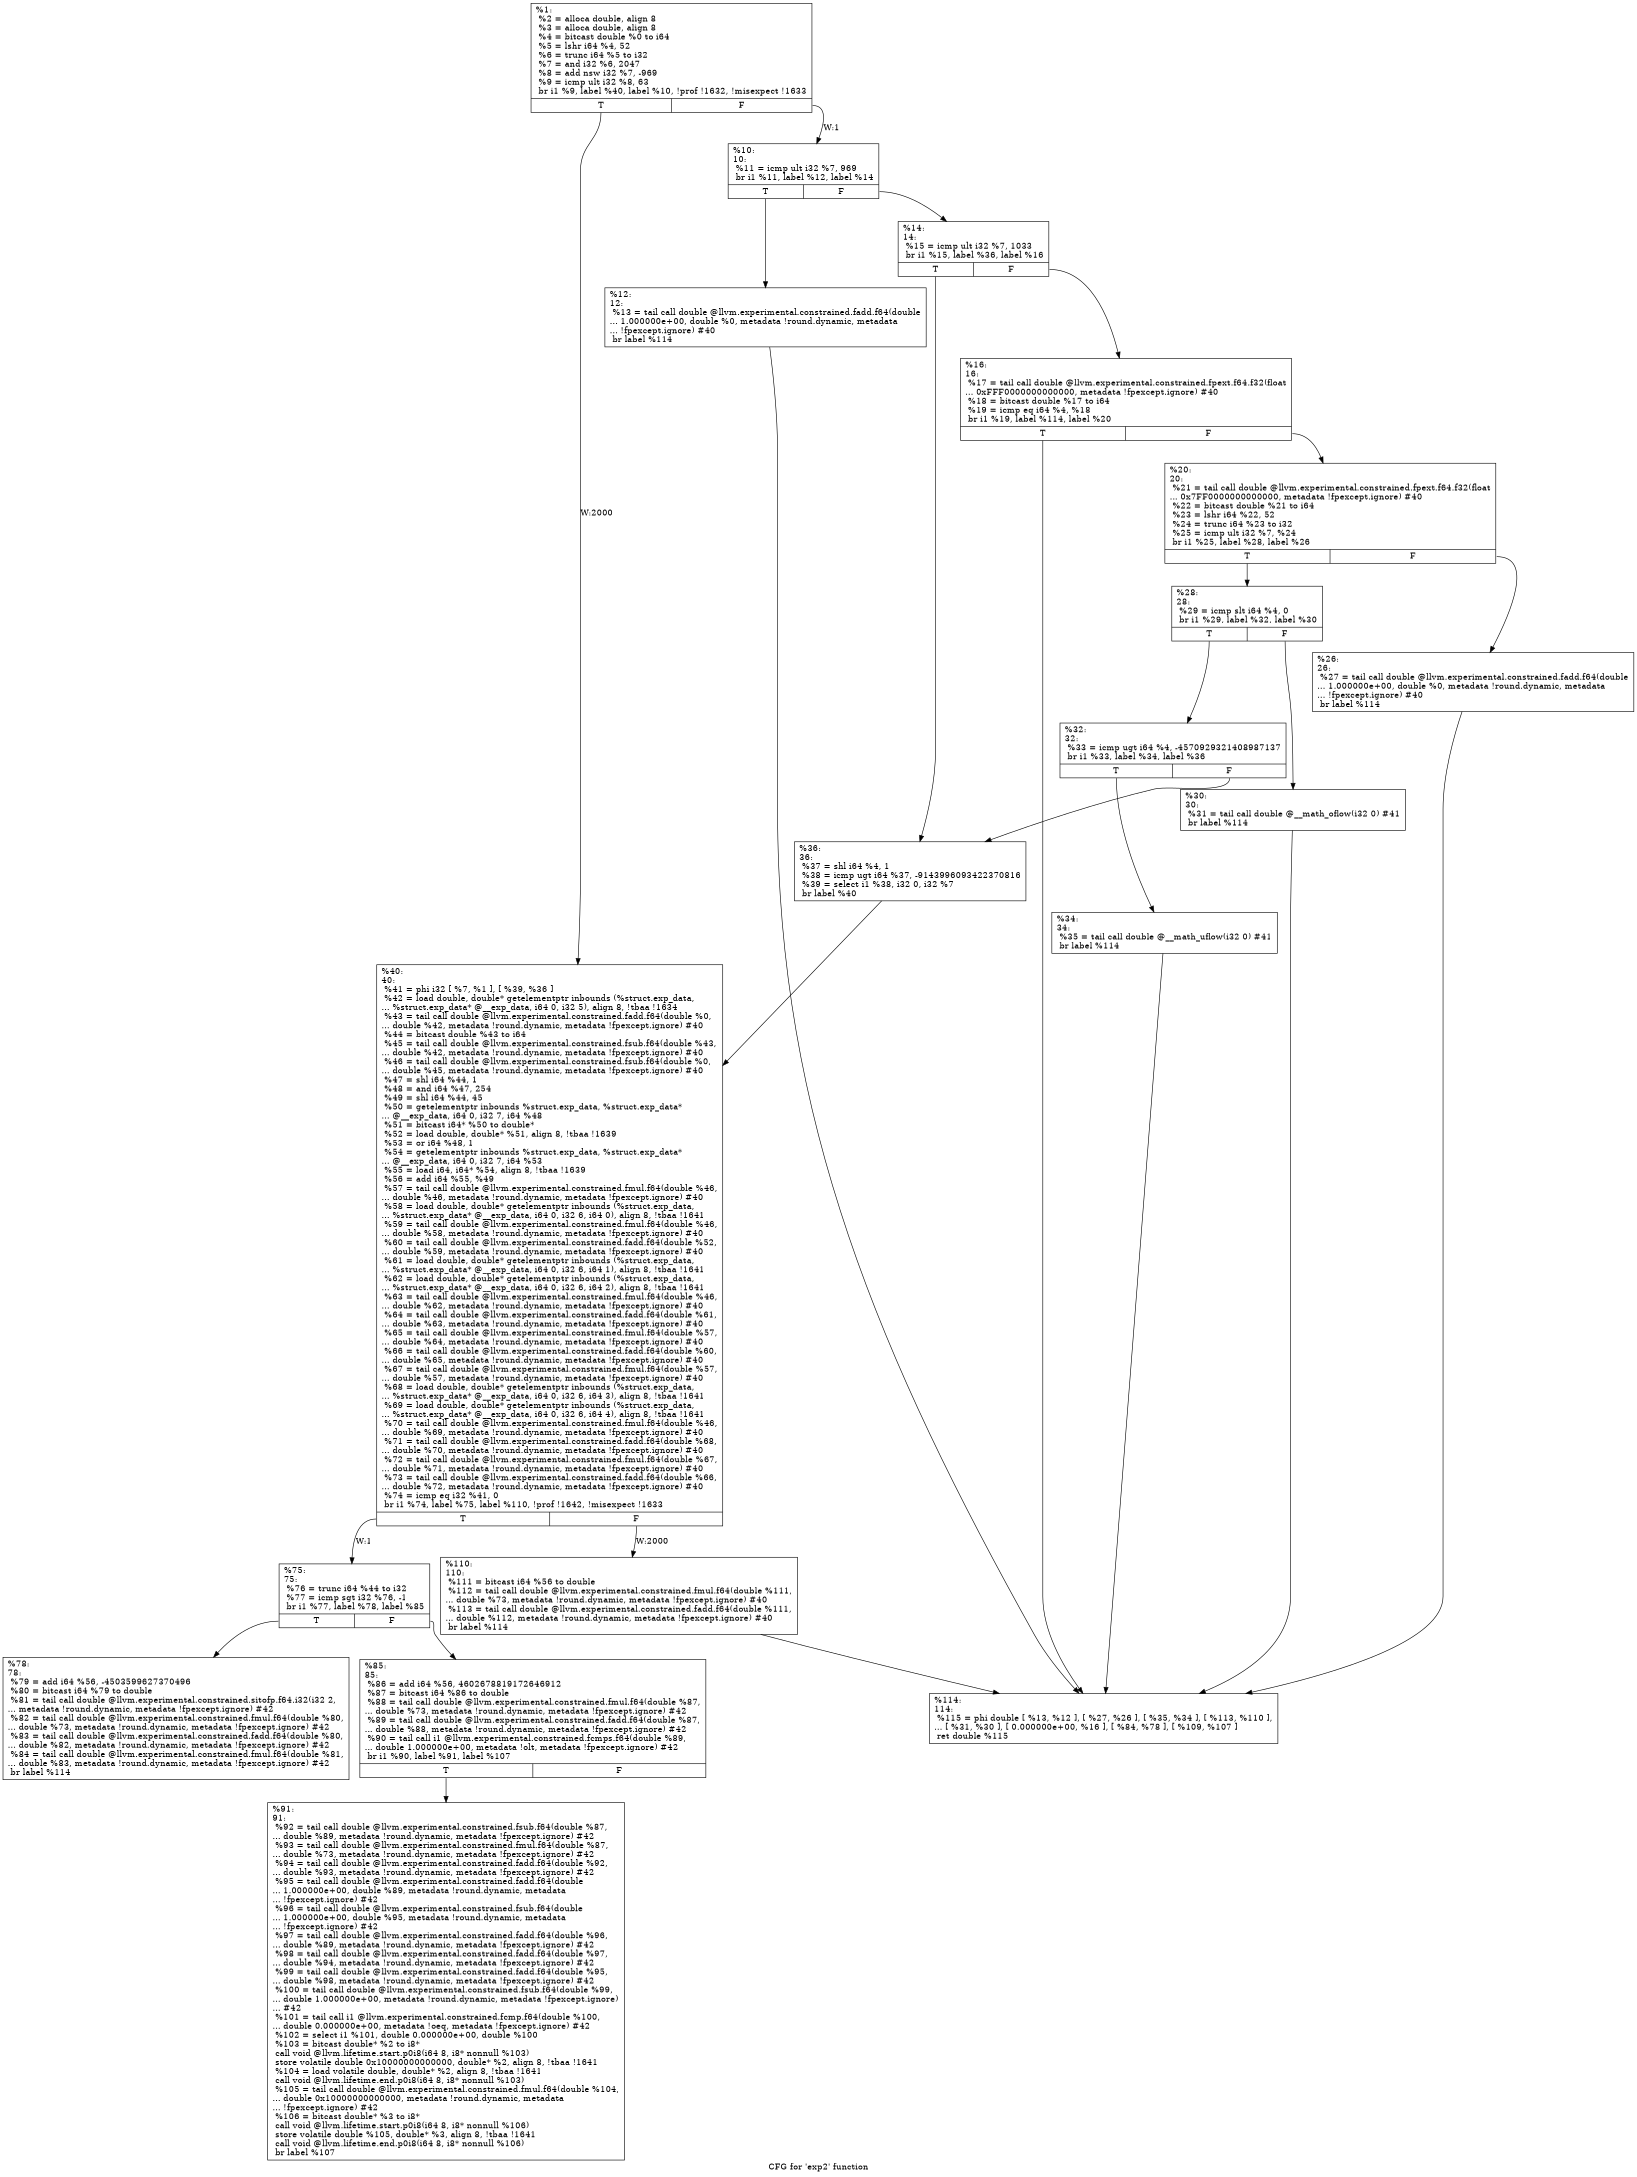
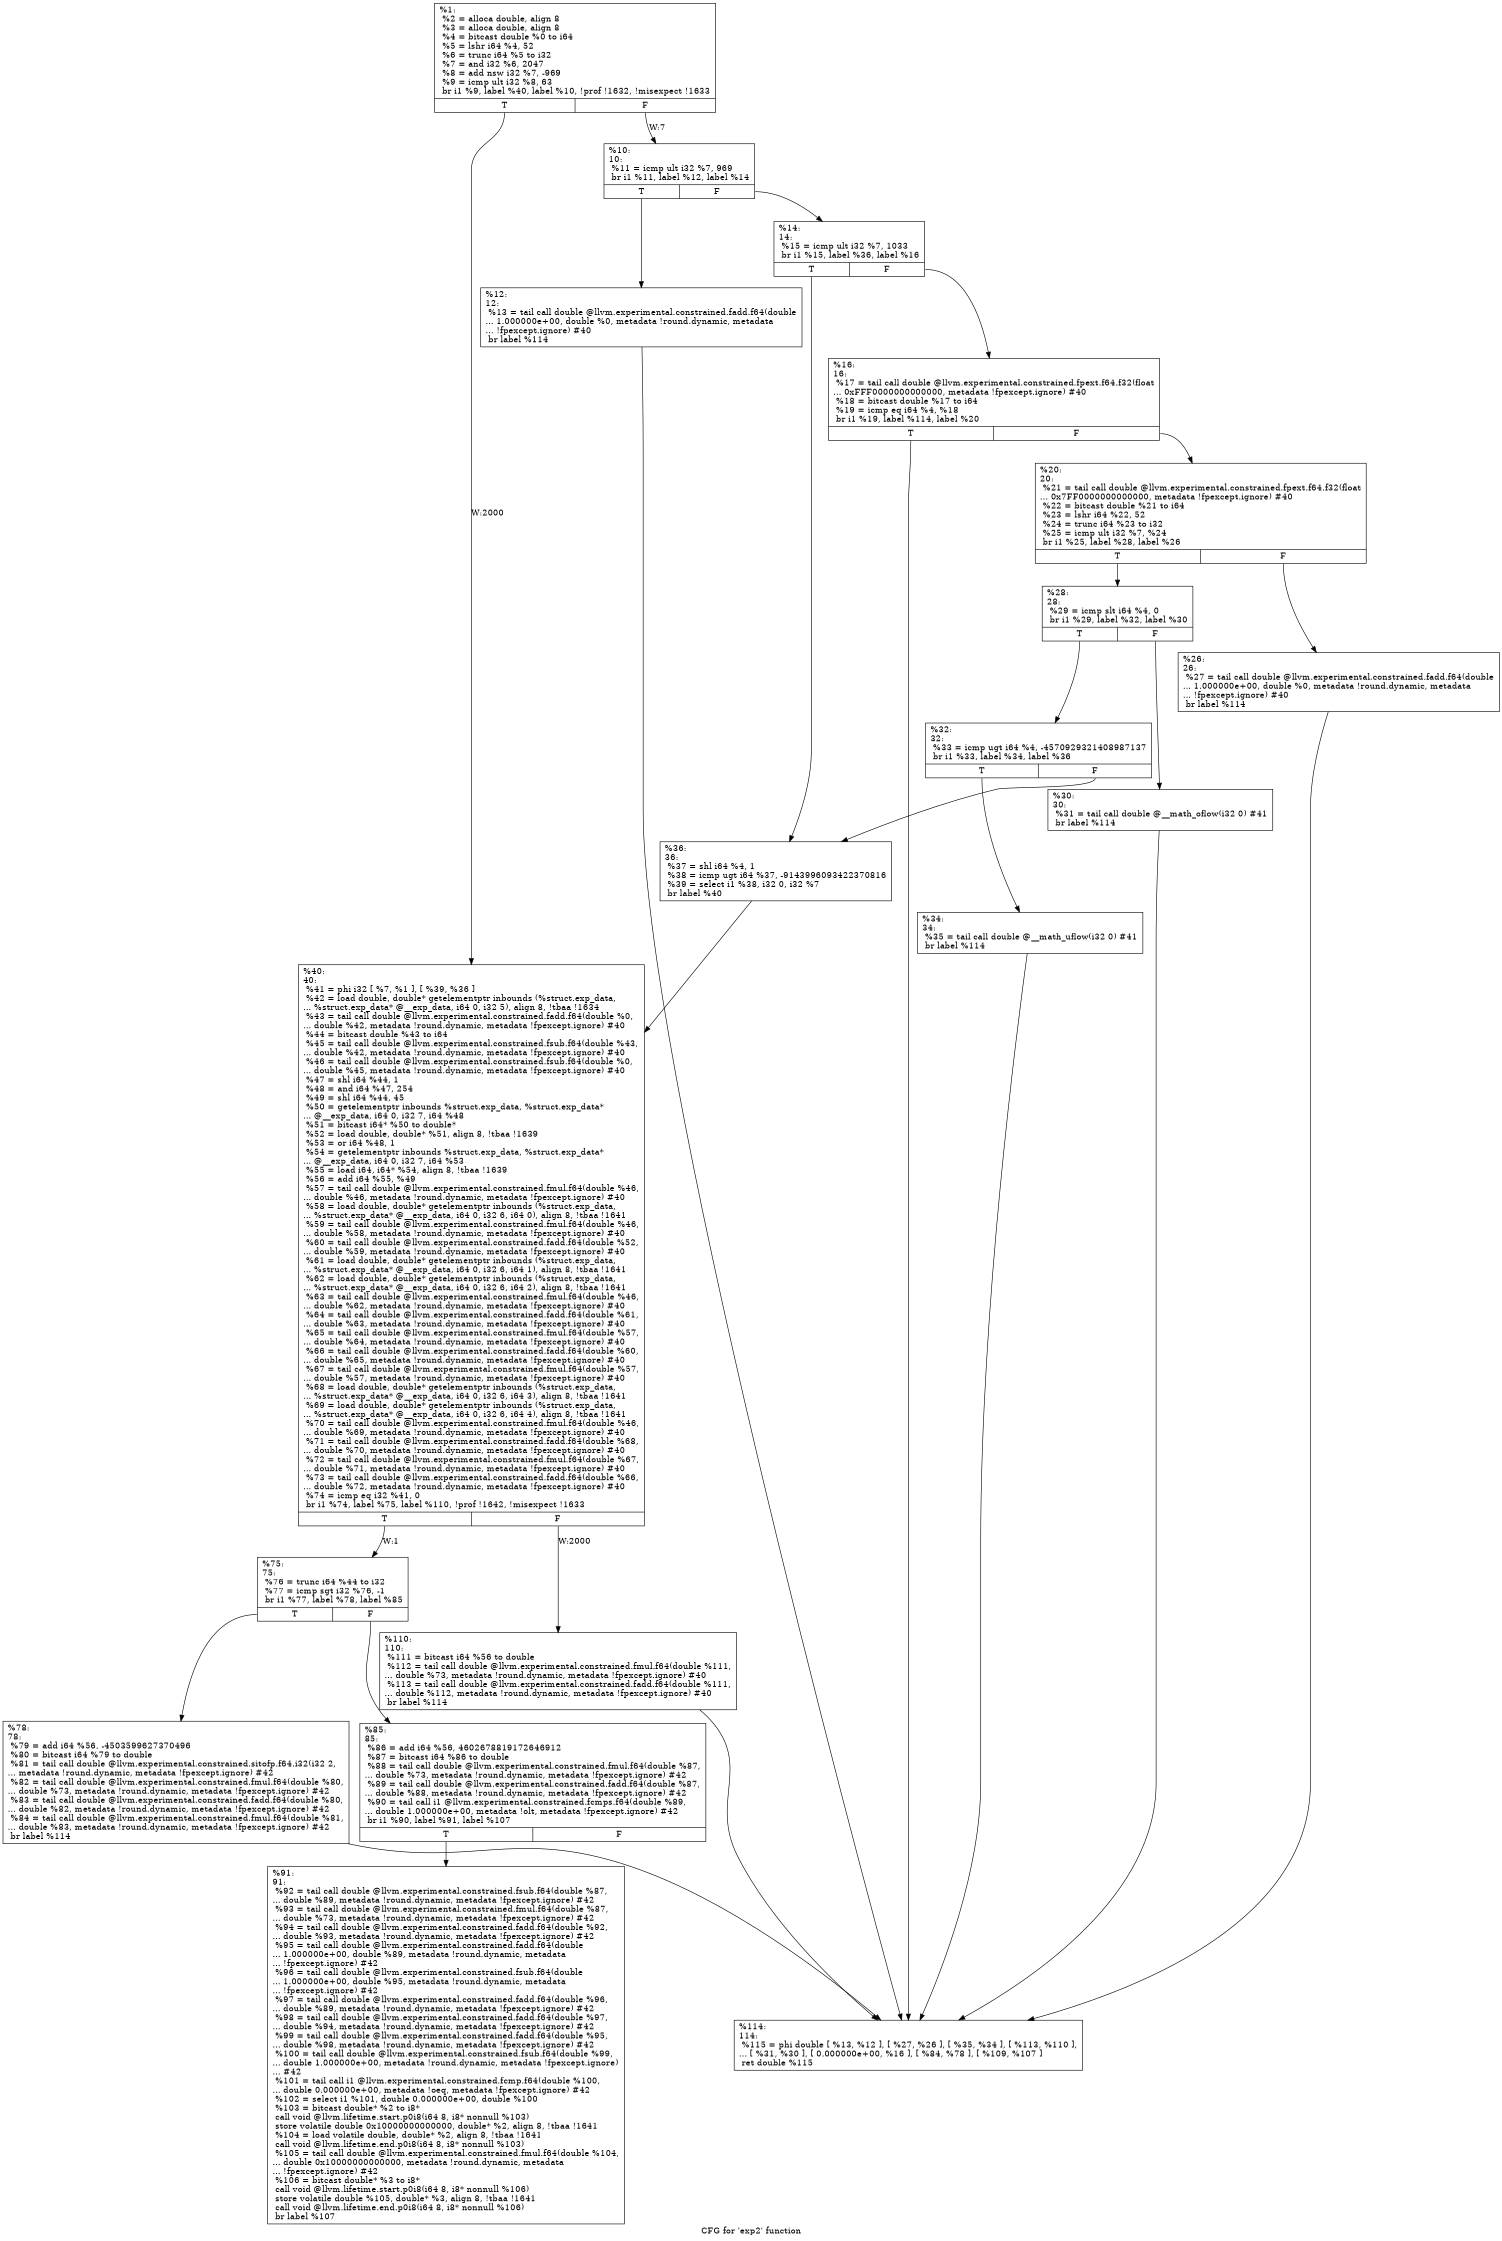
(832, 128) -> (658, 128)
none -> (632, 1867)
